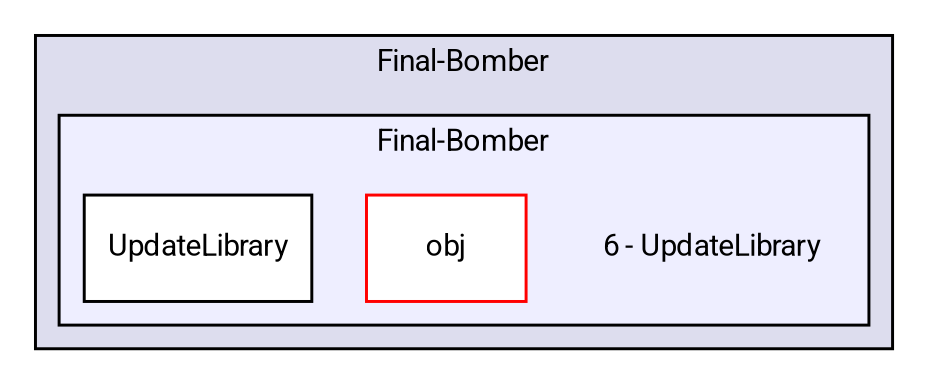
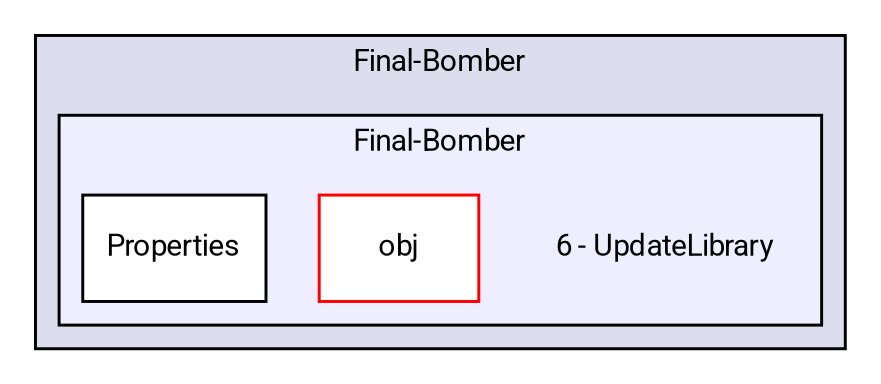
(198, 248) -> (174, 248)
